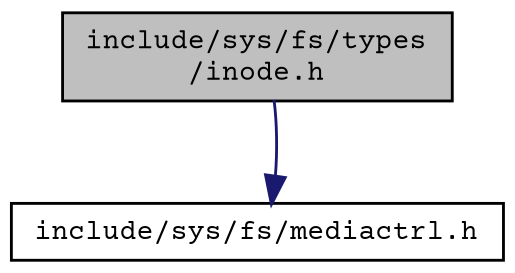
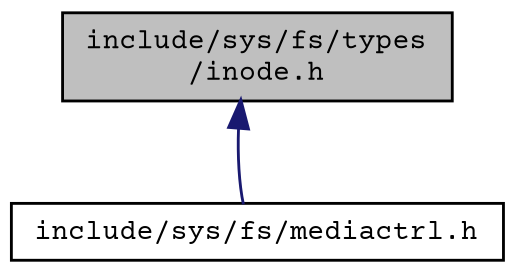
(277, 138) -> (239, 167)
